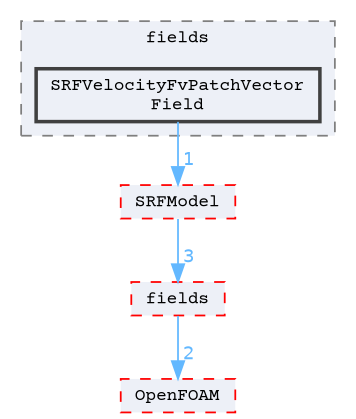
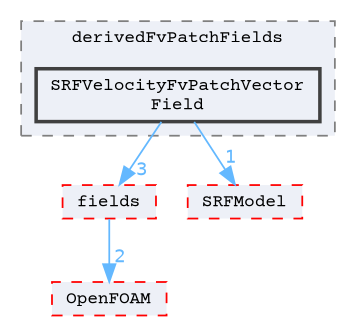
(178, 38) -> (178, 38)
(178, 242) -> (145, 147)
